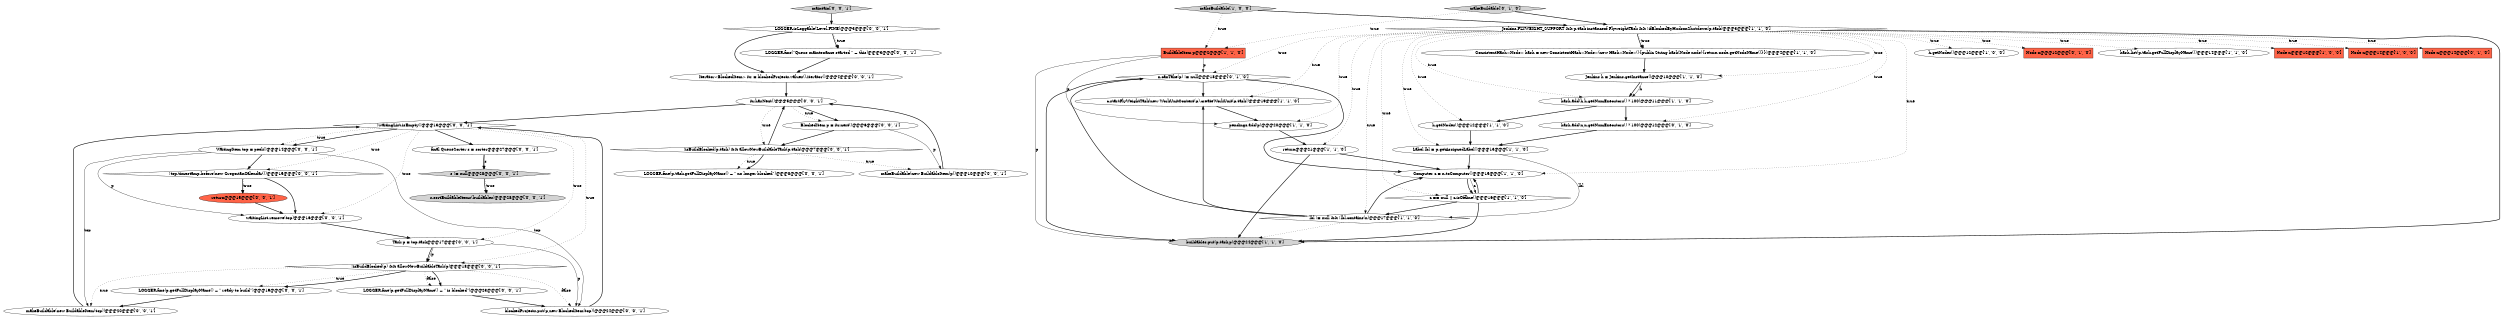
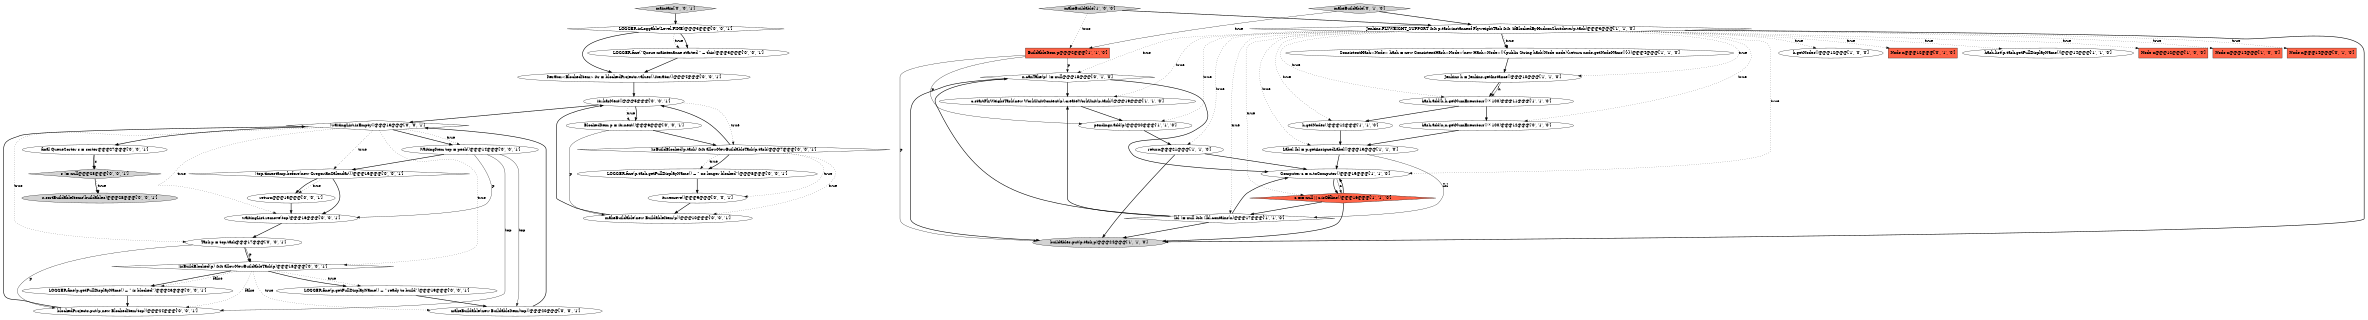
(1350, 27) -> (1214, 27)
(243, 198) -> (291, 198)
none -> (697, 198)
(1478, 198) -> (1343, 198)
(1303, 230) -> (1167, 230)
